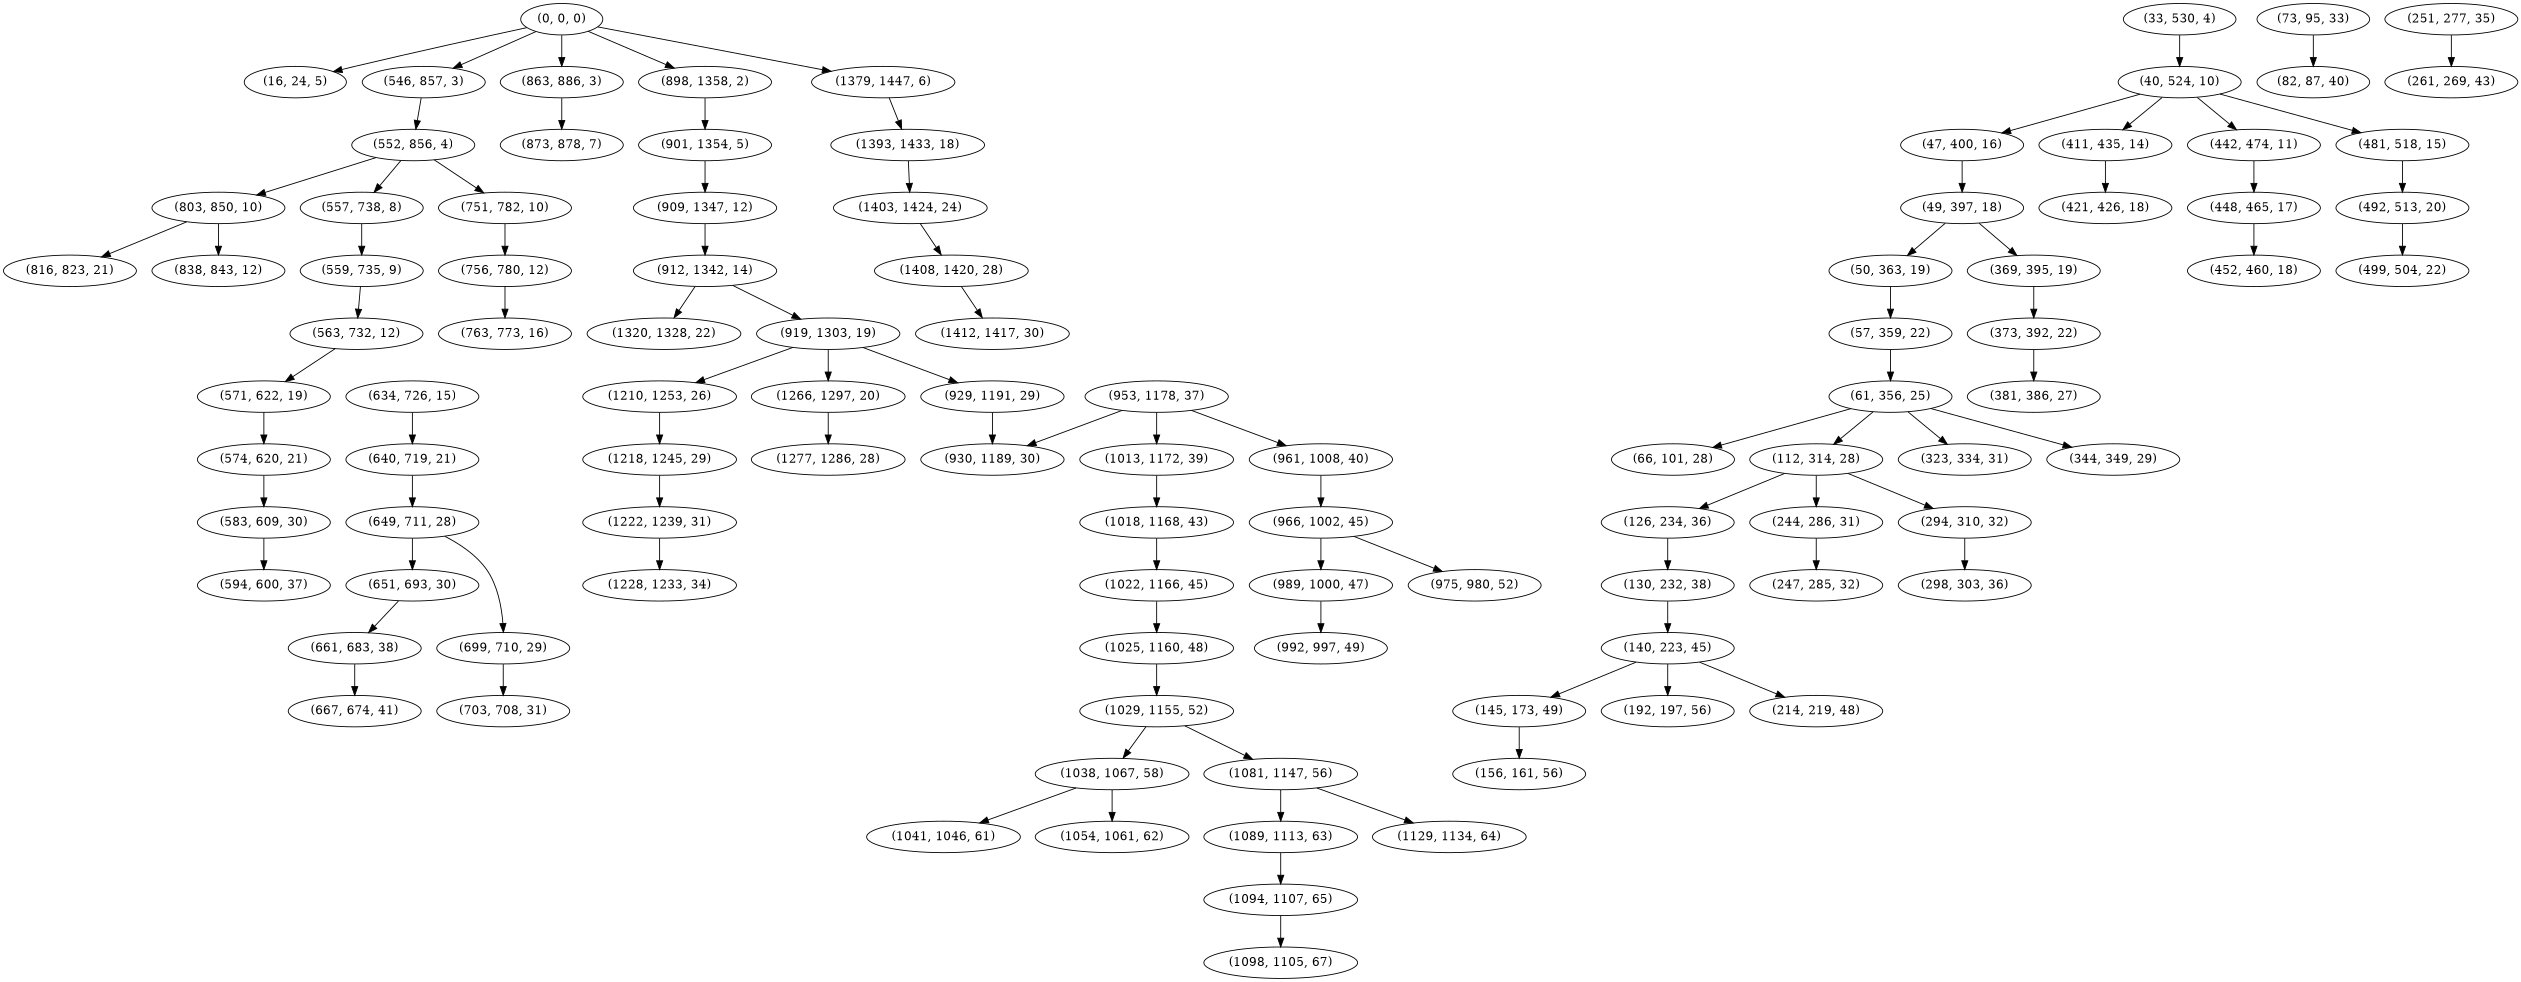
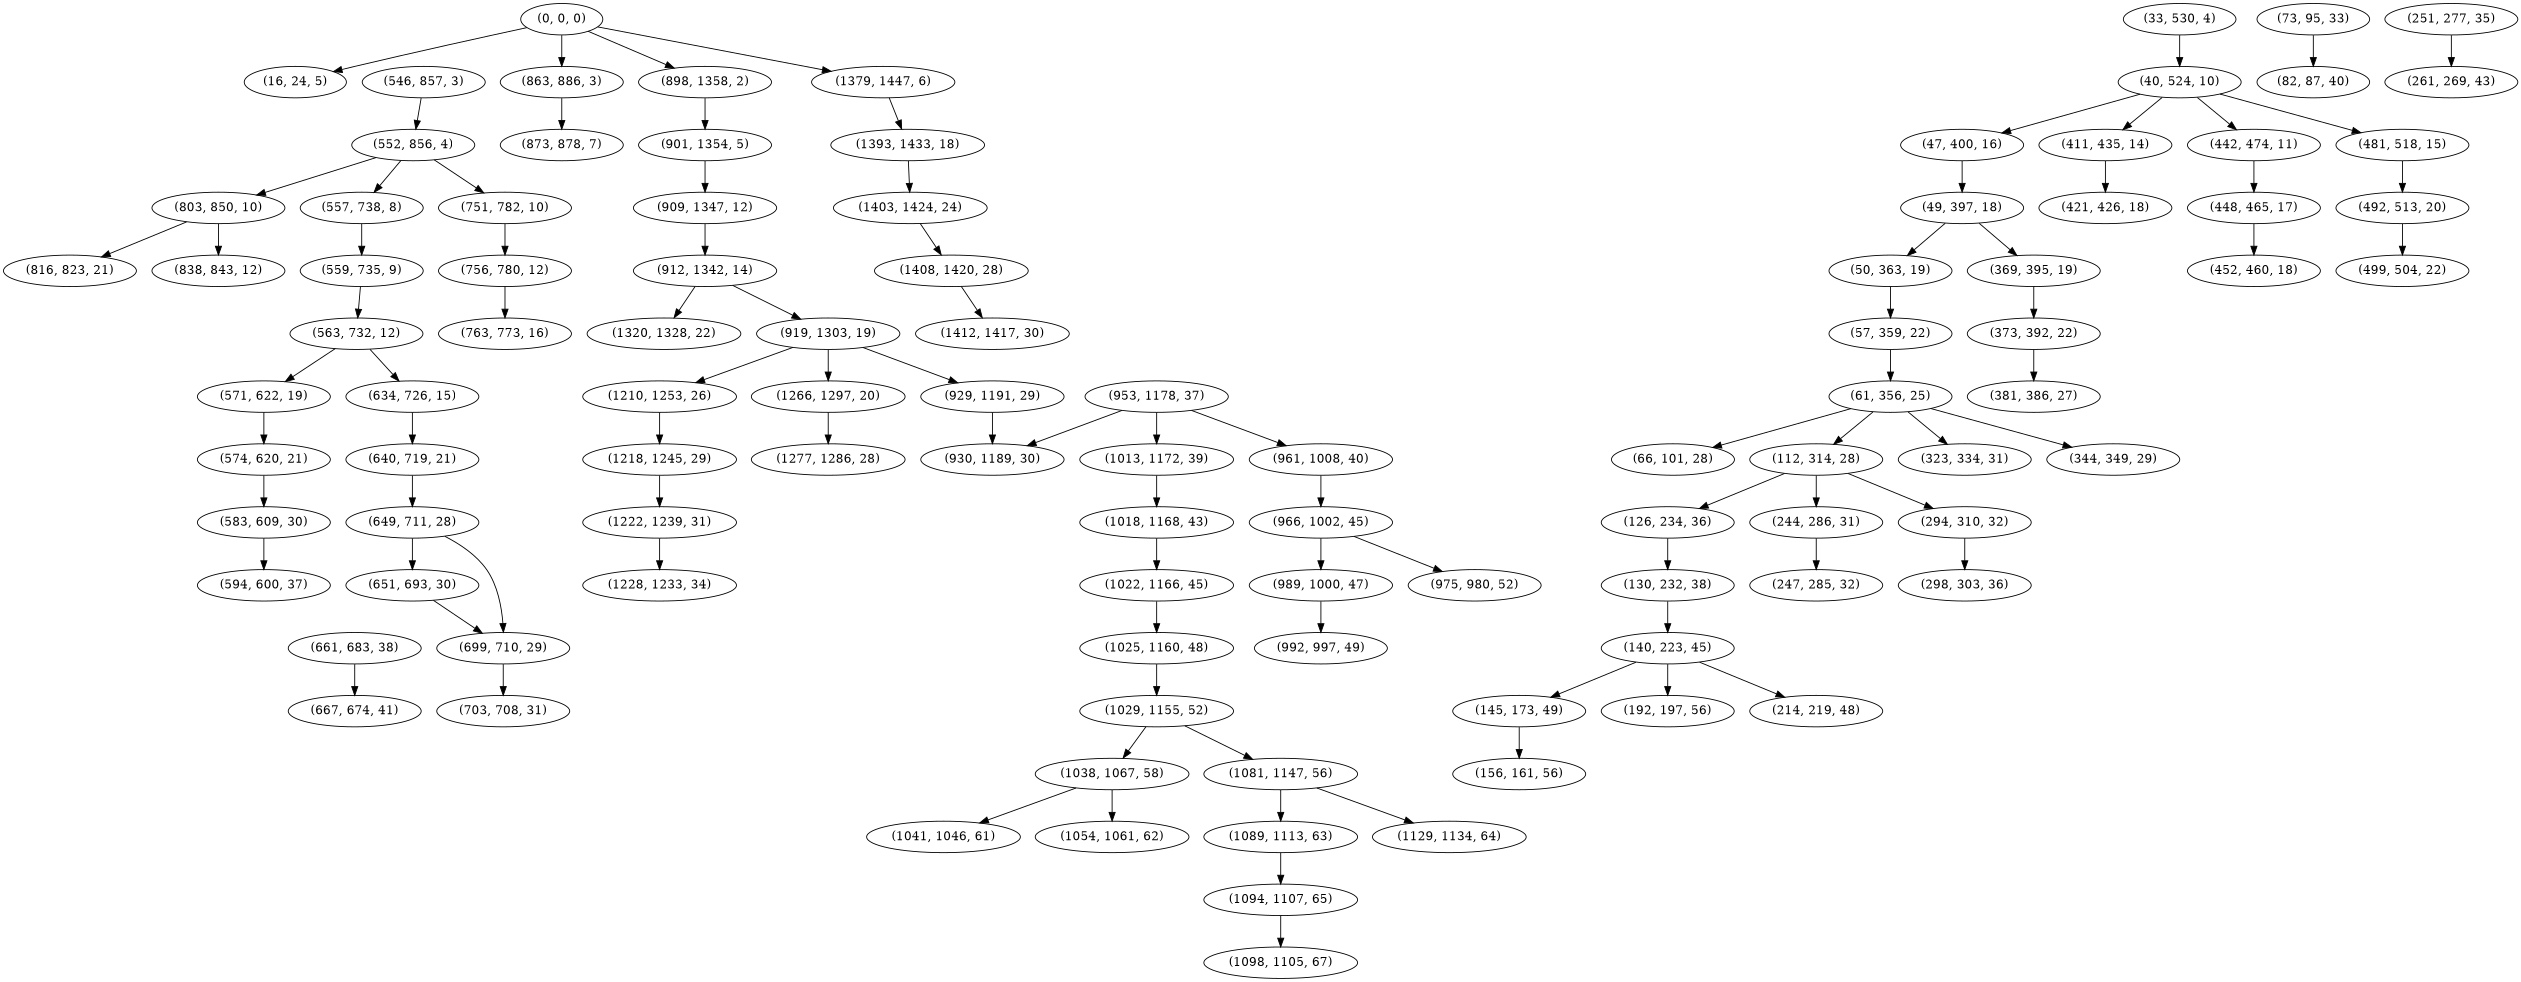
(499, 48) -> none
none -> (381, 362)
(387, 614) -> (454, 614)
